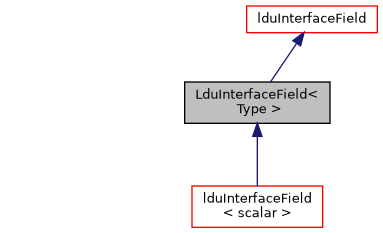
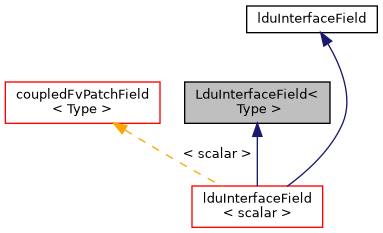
(312, 19) -> (312, 19)
(283, 63) -> (342, 124)
none -> (83, 103)
